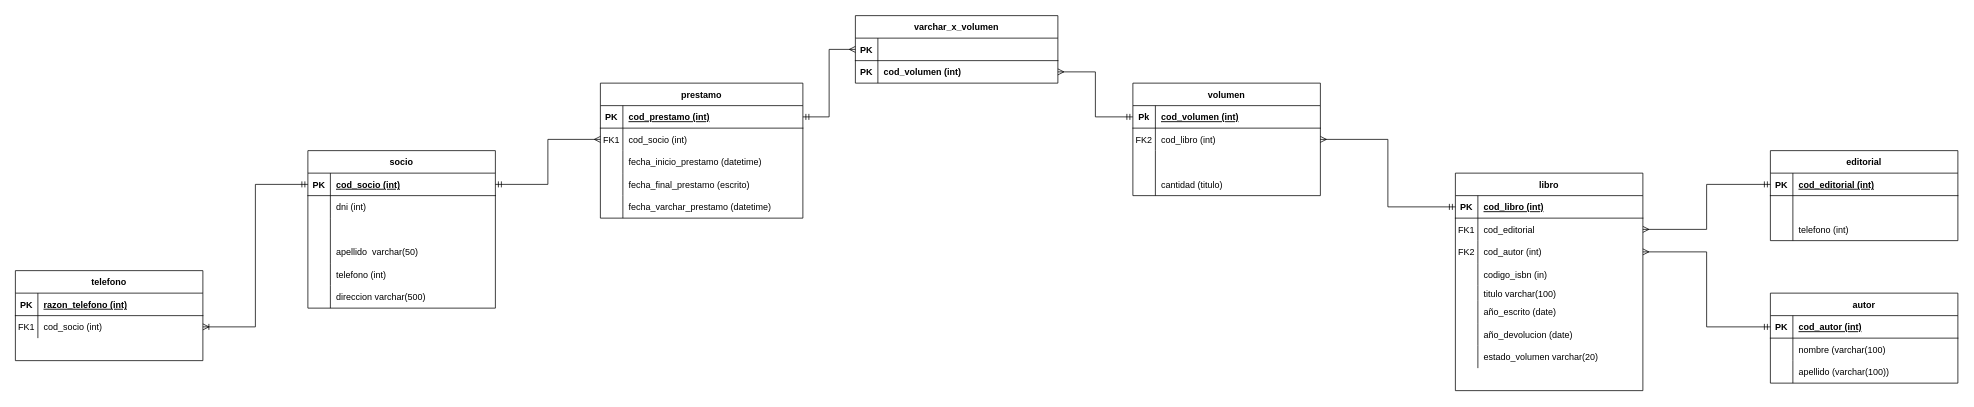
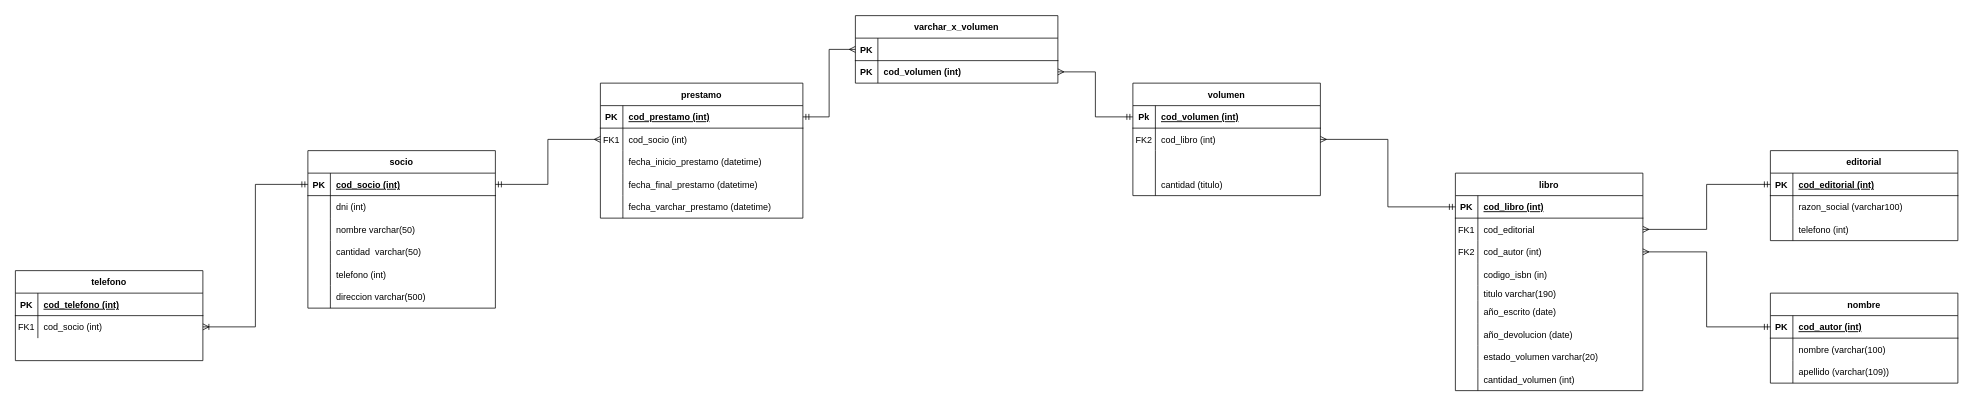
(699, 185) -> (702, 185)
none -> (1875, 207)
none -> (413, 229)
(384, 252) -> (387, 252)
(1528, 293) -> (1528, 293)
(90, 305) -> (85, 305)
(1864, 305) -> (1864, 305)
(1852, 372) -> (1852, 372)
none -> (1560, 379)
